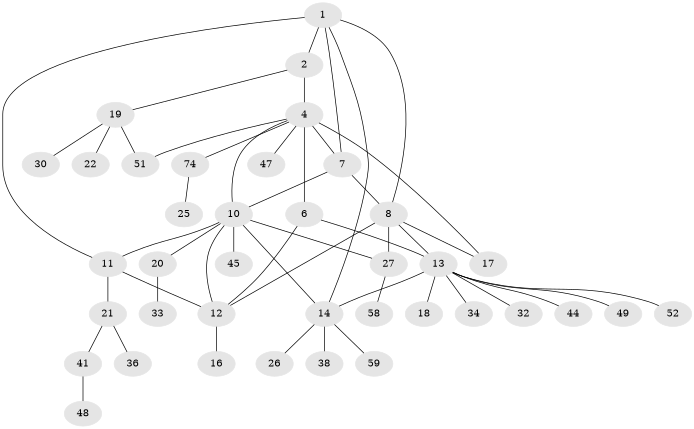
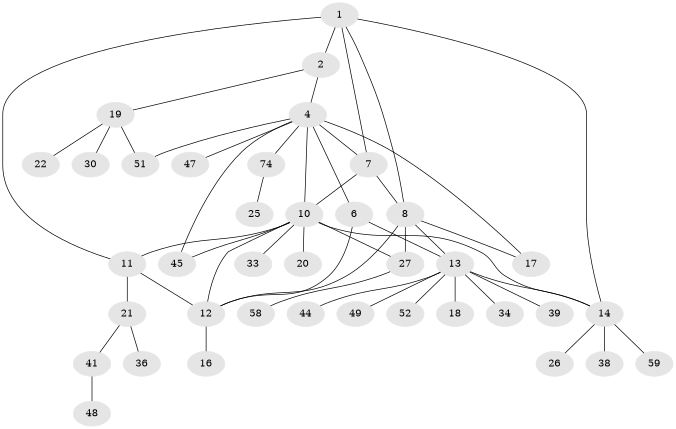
none -> (223, 174)
(158, 293) -> (279, 239)
(524, 314) -> (555, 314)
